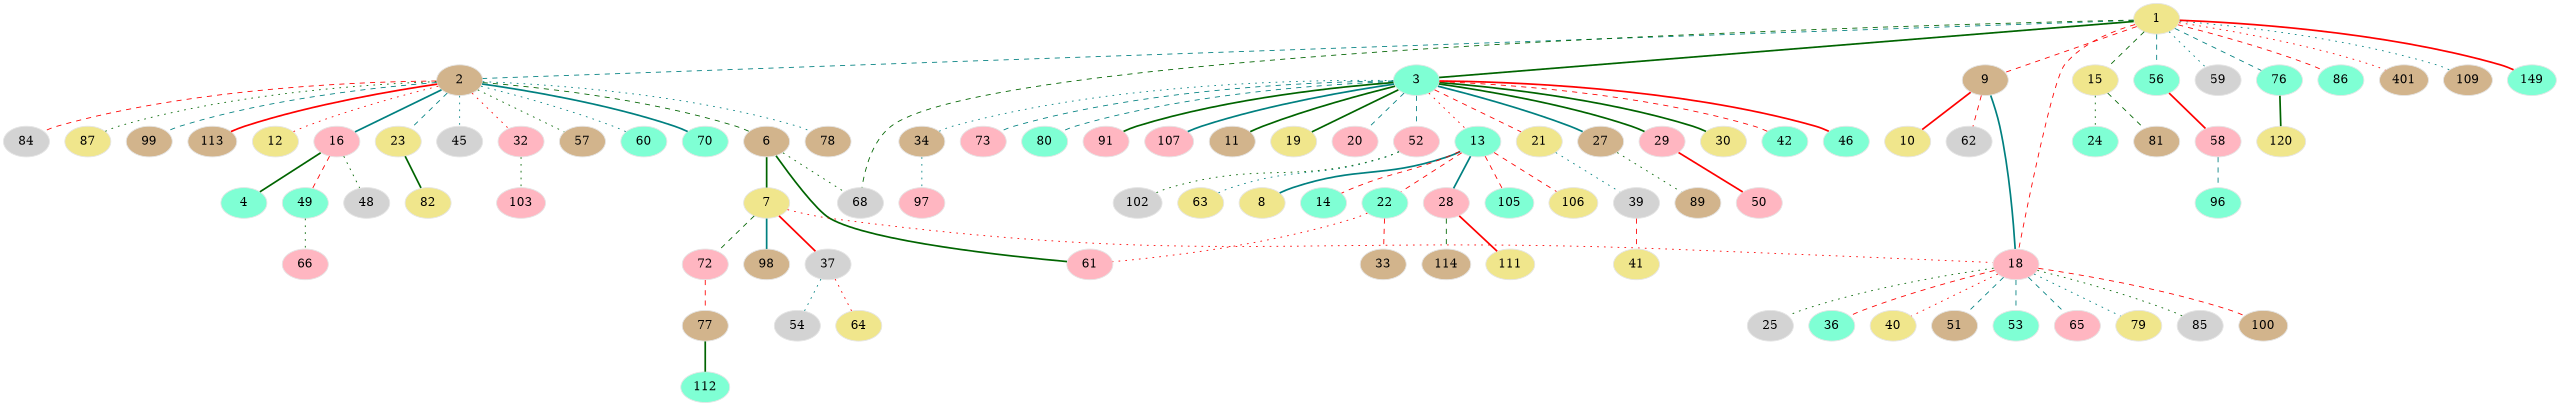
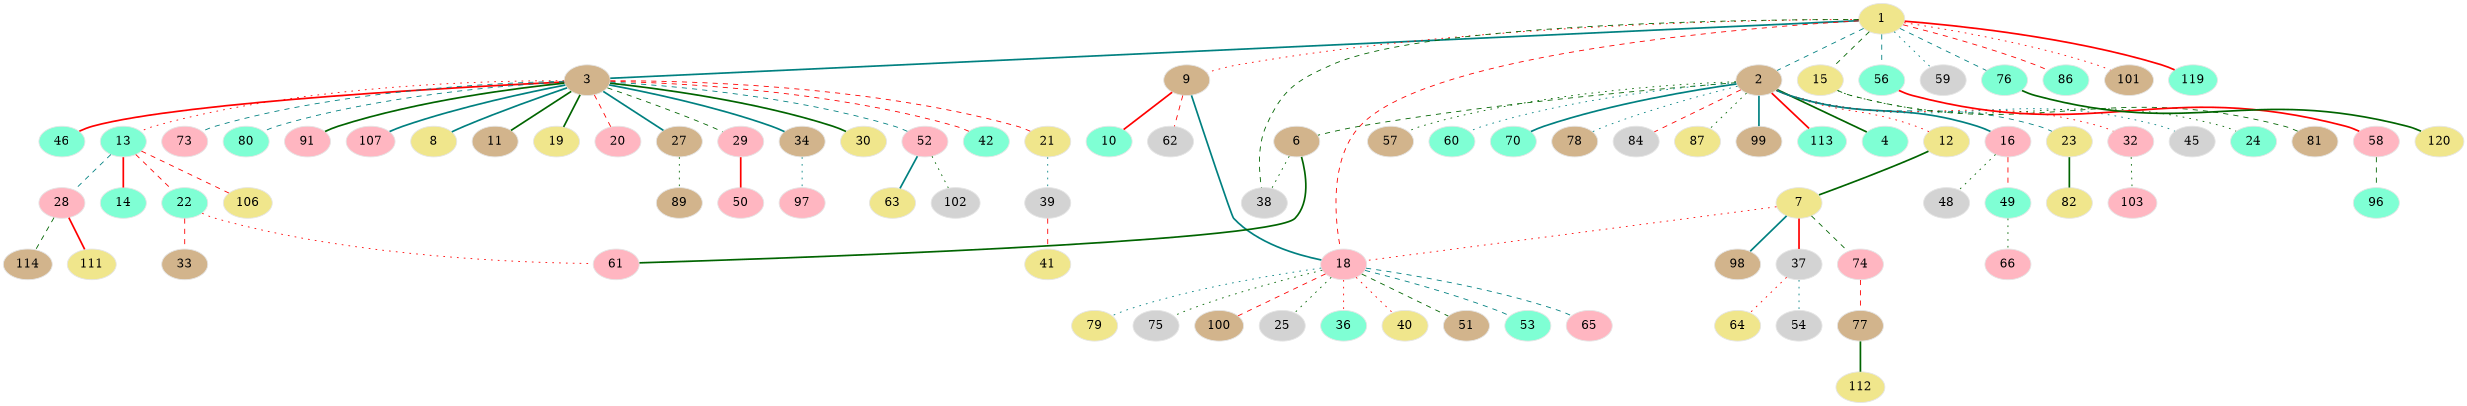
(1786, 49) -> (1234, 49)
(2071, 49) -> (1531, 31)
(1416, 80) -> (587, 80)
(2404, 80) -> (2129, 80)
(2468, 80) -> none
(2532, 80) -> (2193, 80)
(1164, 90) -> (698, 104)
(300, 99) -> (1759, 111)
(1543, 103) -> (666, 109)
(1386, 111) -> (603, 111)
(212, 142) -> (1822, 142)
(1908, 142) -> (1109, 142)
(290, 172) -> (1822, 111)
(767, 172) -> (1874, 174)
(1370, 172) -> (509, 109)
(1462, 172) -> (93, 172)
(2218, 172) -> (2376, 172)
(1389, 176) -> (123, 172)
(1267, 178) -> (909, 172)
(860, 203) -> (1264, 203)
(1509, 203) -> none
(705, 264) -> (1860, 264)
(1921, 291) -> (1344, 295)
(1985, 295) -> (1405, 295)
(2200, 326) -> (1156, 326)
(705, 387) -> (1860, 387)
